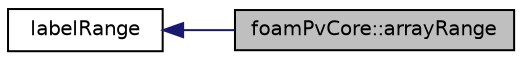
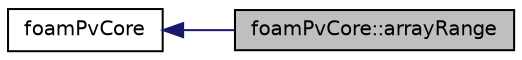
(85, 30) -> (85, 30)
